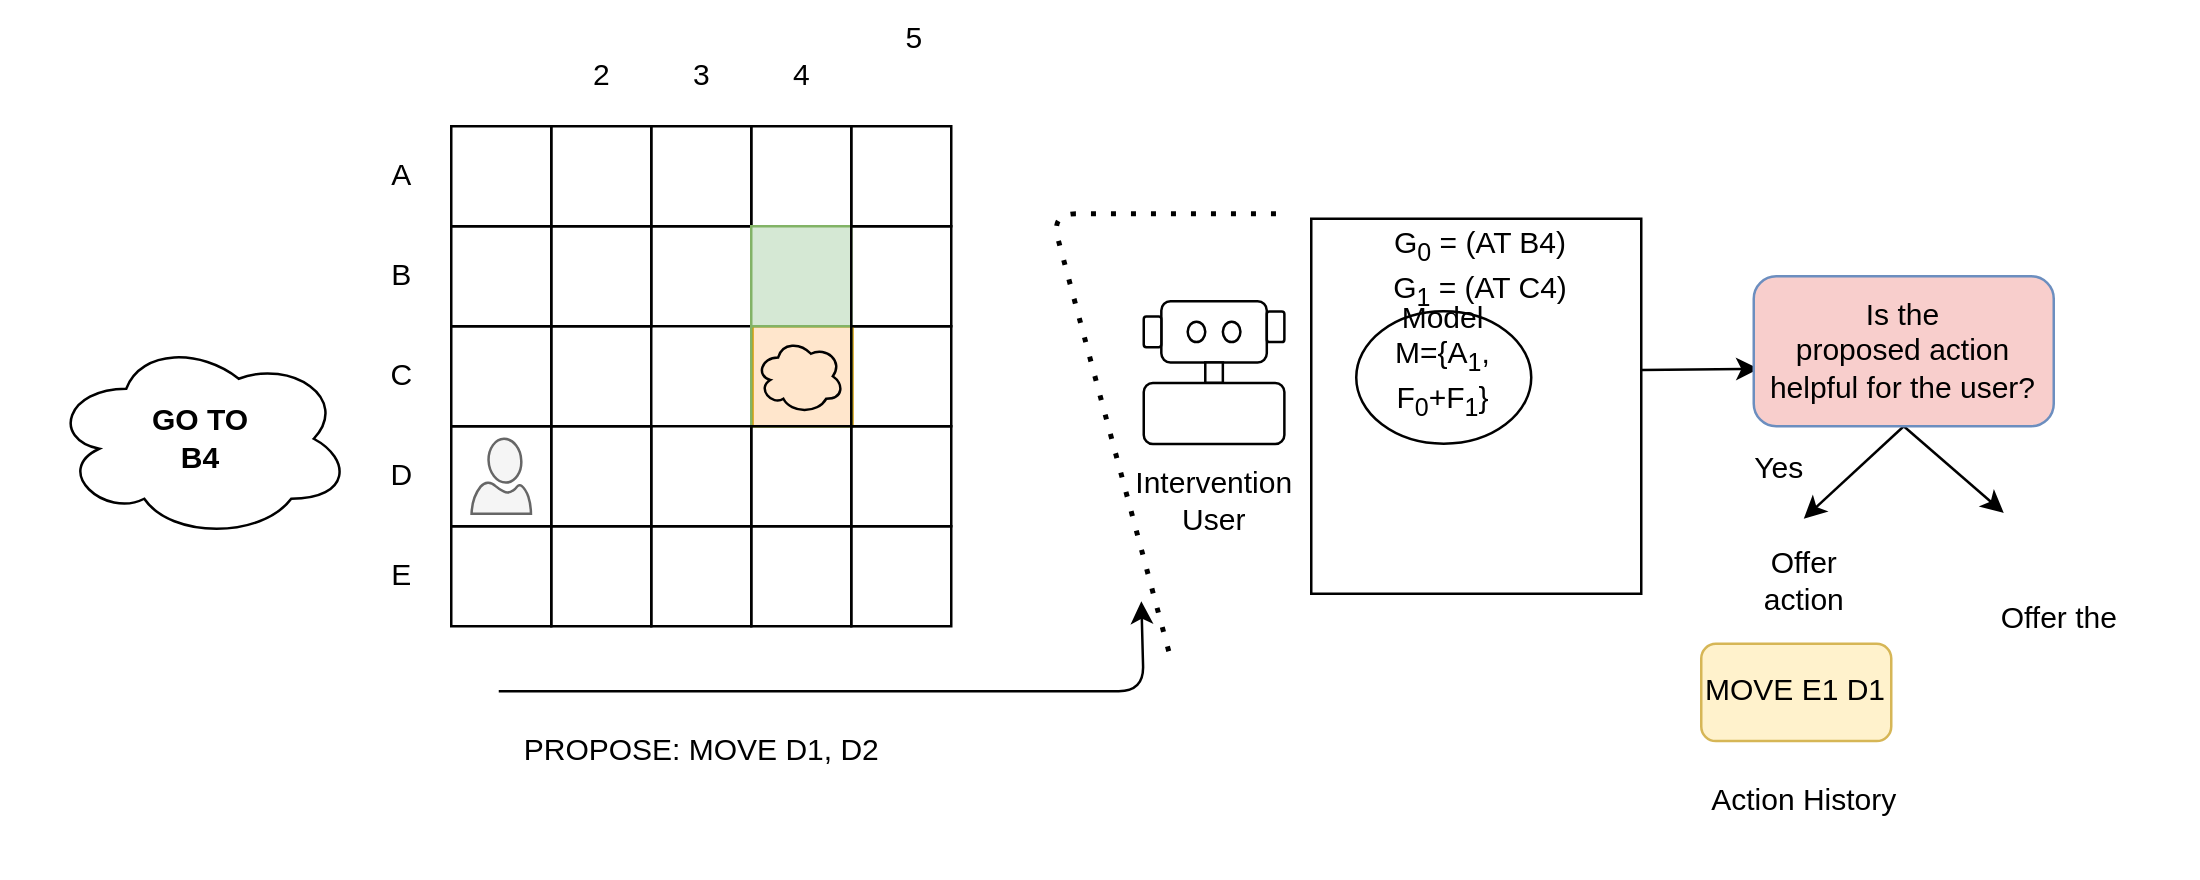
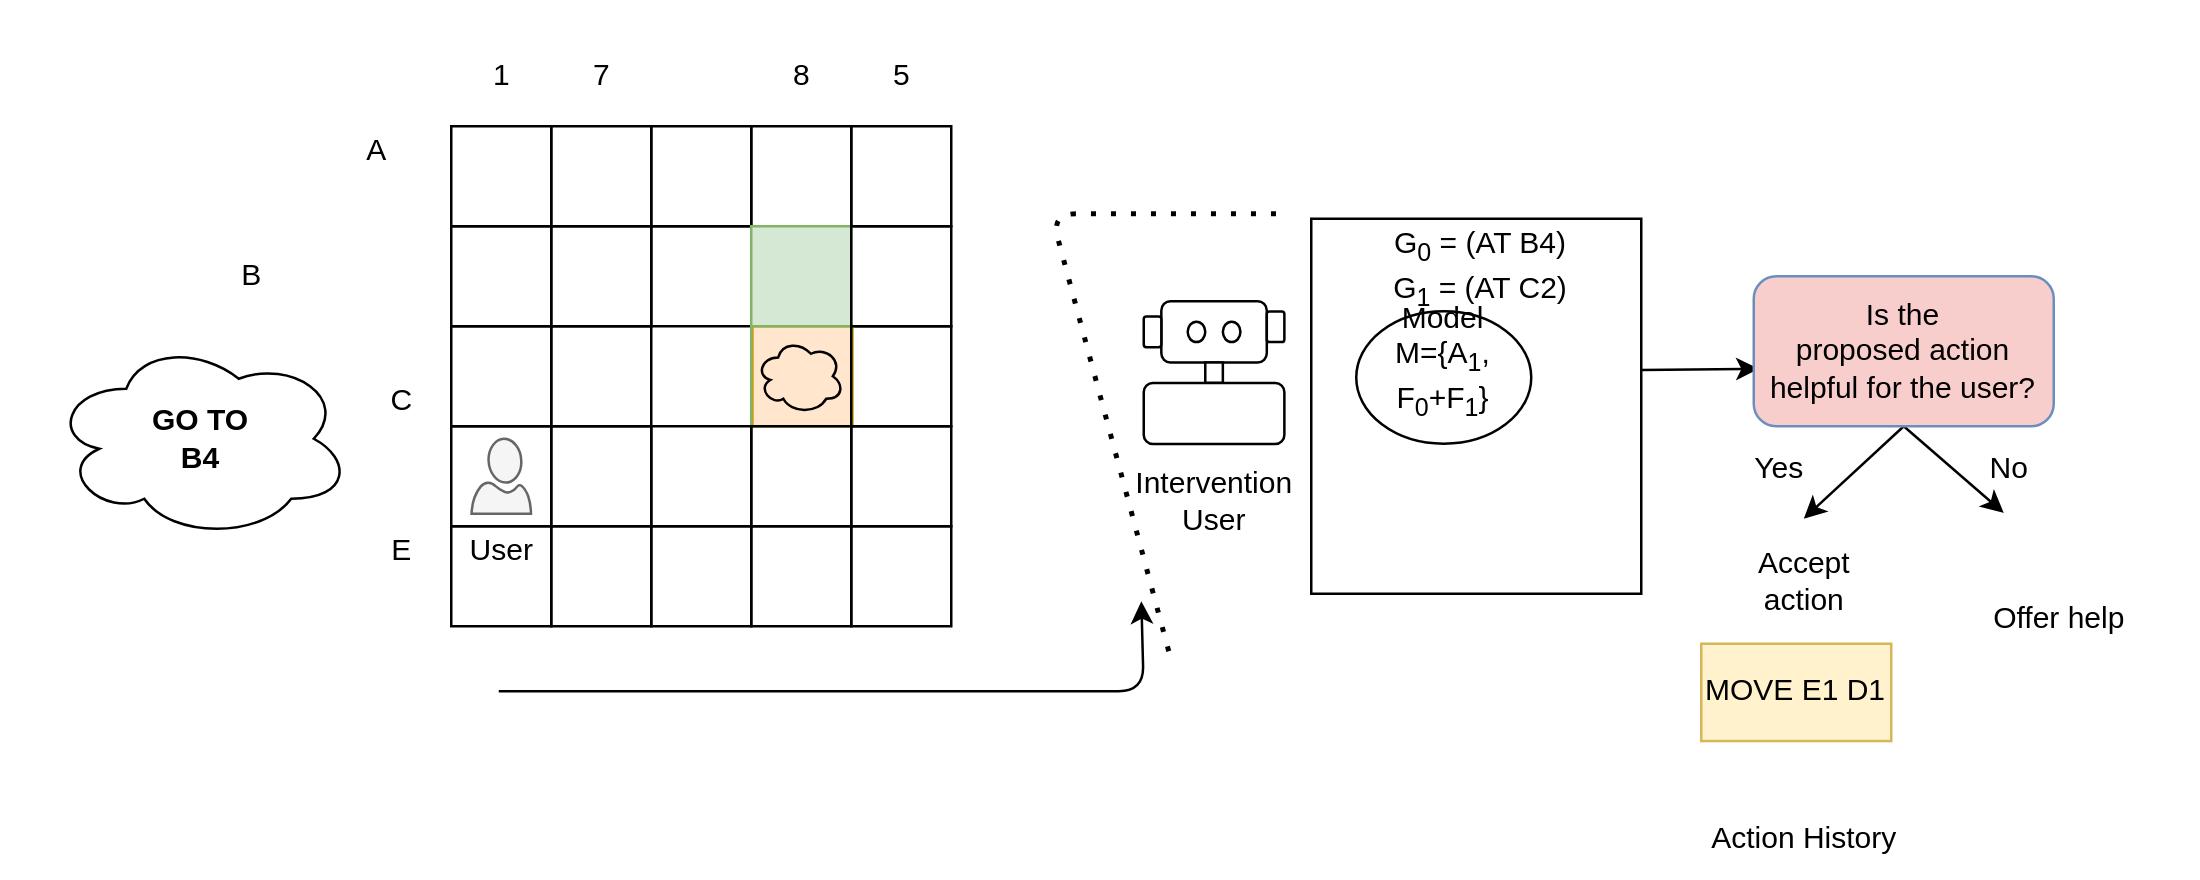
(914, 39) -> (901, 76)
none -> (501, 76)
(603, 76) -> (603, 76)
(701, 76) -> none
(803, 76) -> (803, 76)
(401, 176) -> (376, 151)
(1481, 269) -> (1481, 269)
(401, 276) -> (251, 276)
(401, 376) -> (401, 401)
none -> (2009, 469)
(401, 476) -> none
none -> (501, 551)
(401, 576) -> (401, 551)
(1805, 581) -> (1805, 581)
(2060, 619) -> (2060, 619)
(1796, 692) -> (1796, 692)
(701, 751) -> none
(1804, 801) -> (1804, 839)
